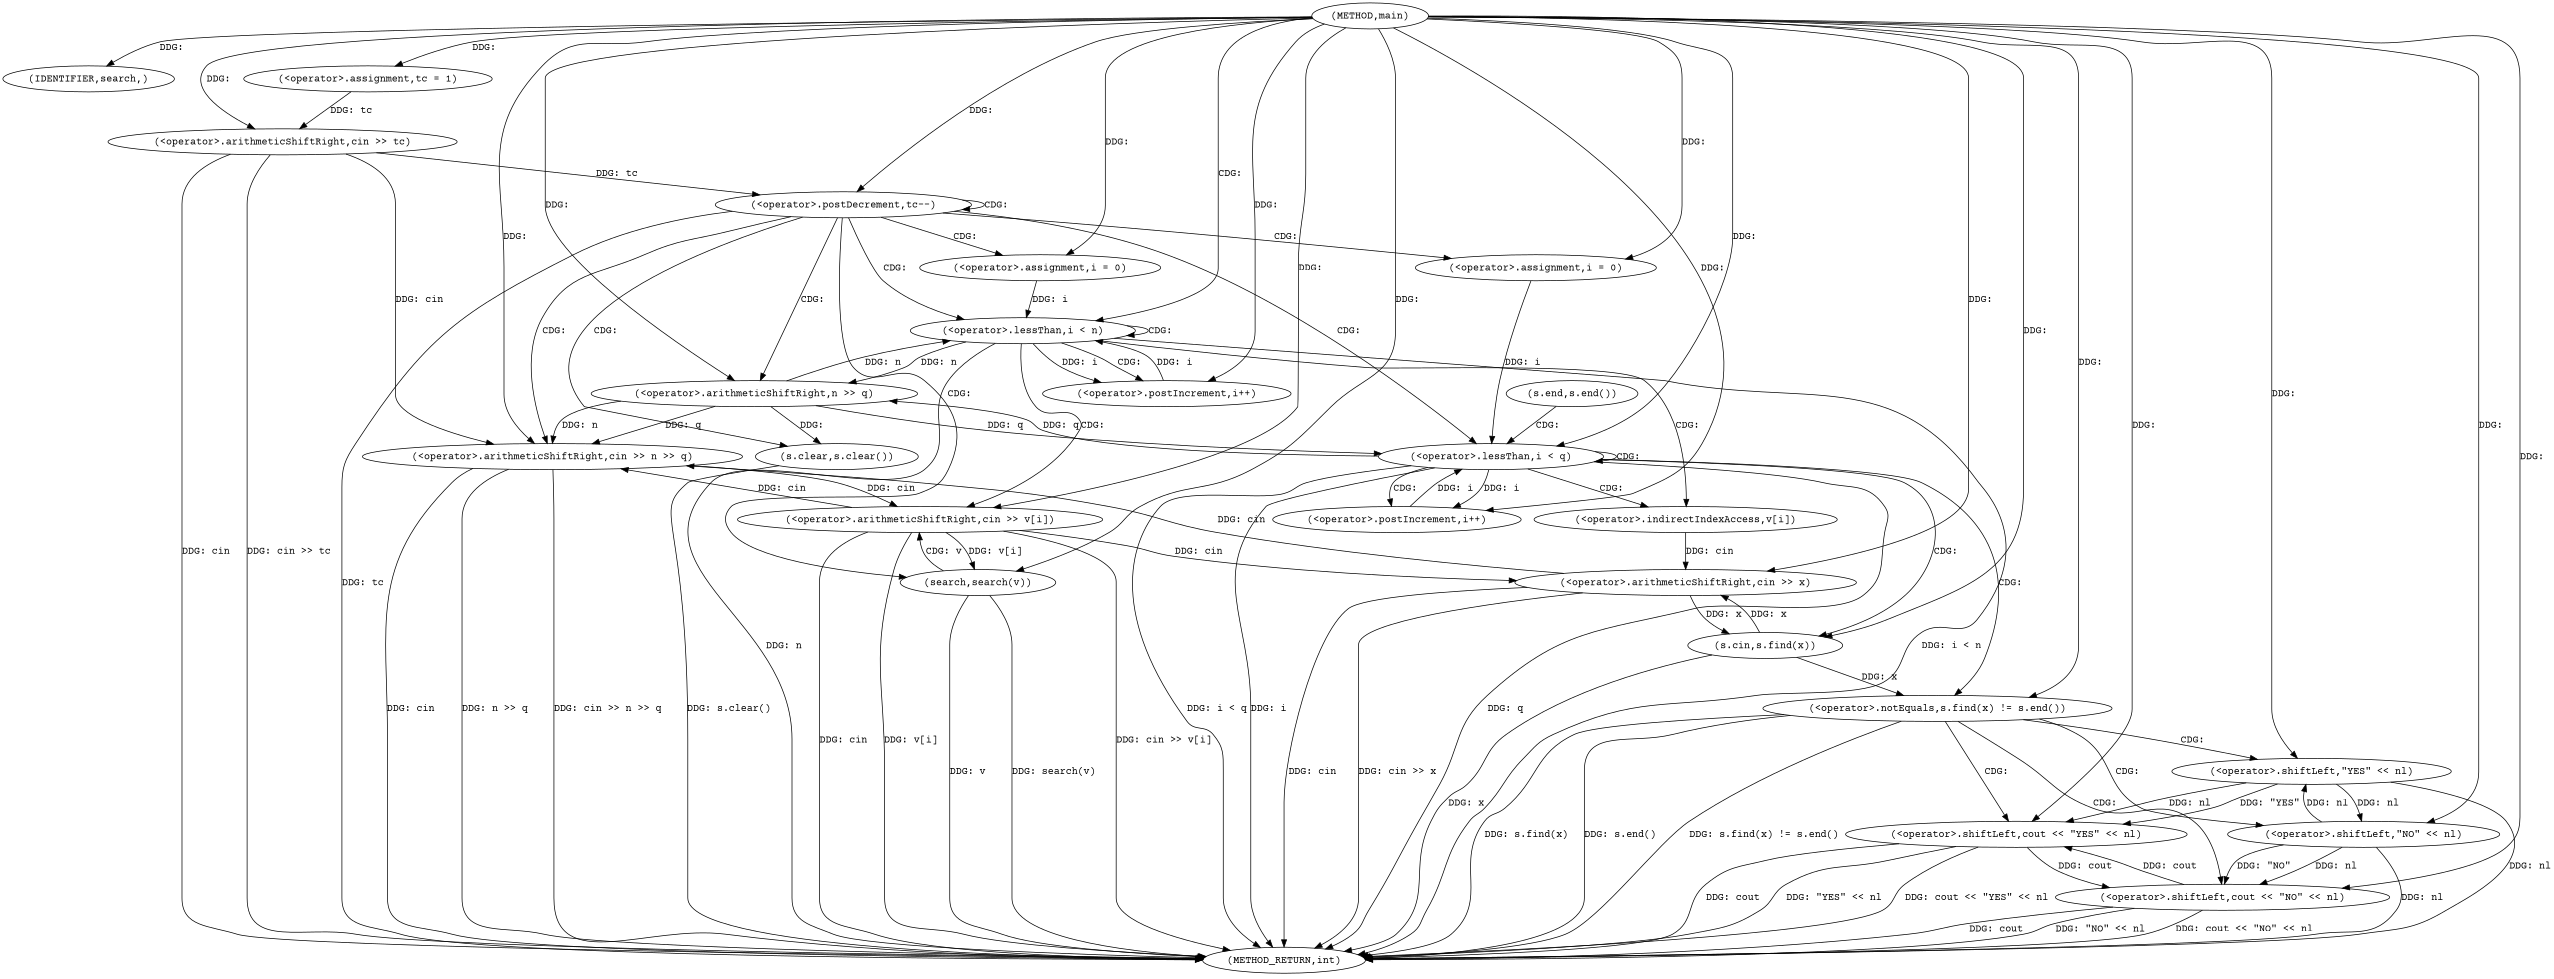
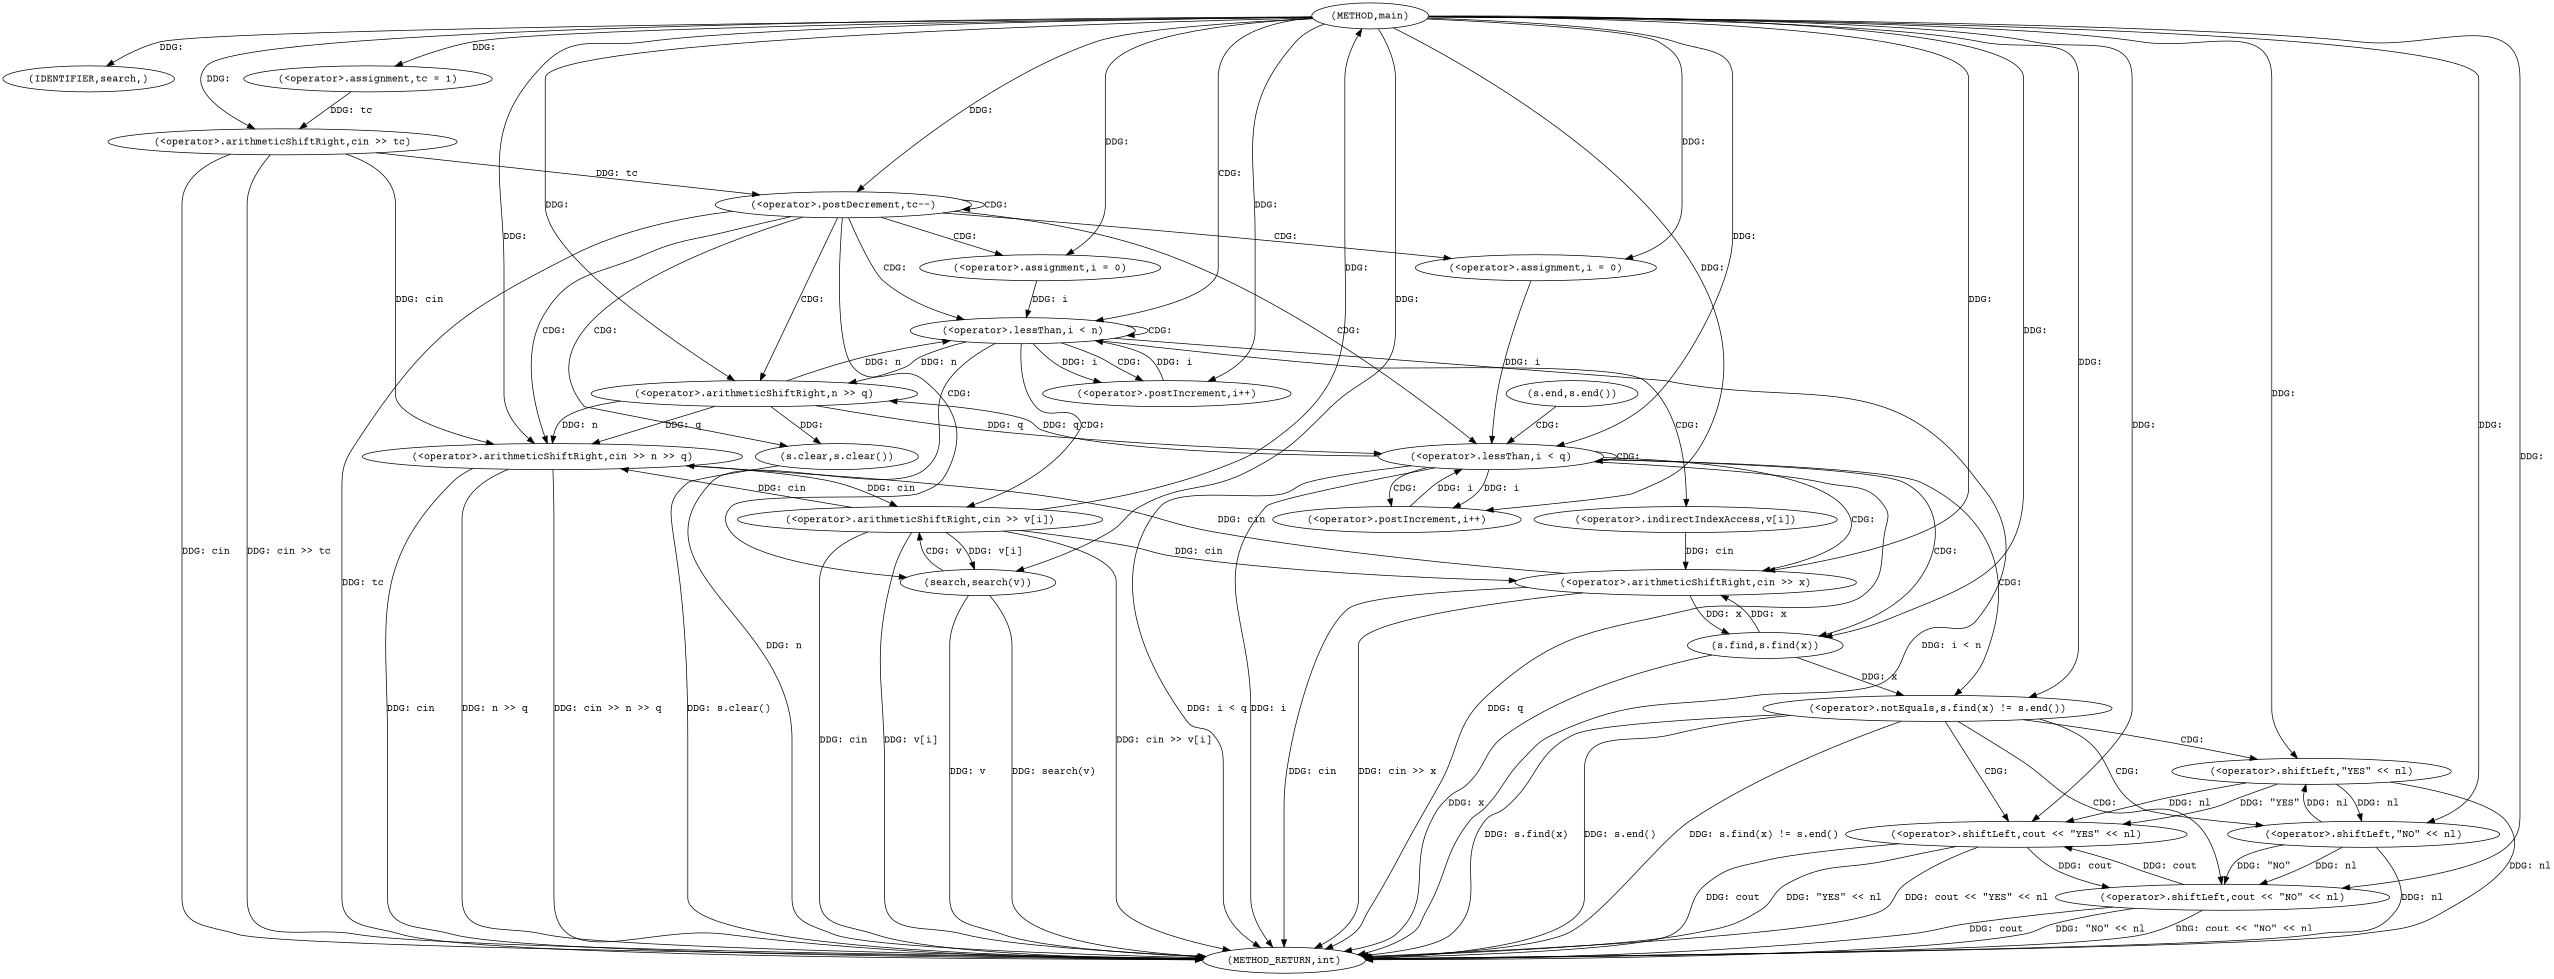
(1298, 367) -> (1334, 372)
(1584, 487) -> (1803, 483)
(1765, 645) -> (1765, 645)
